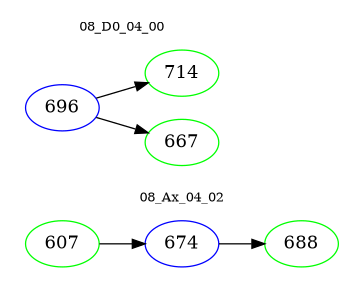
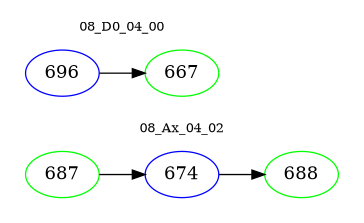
(182, 73) -> none
(62, 244) -> (62, 175)
